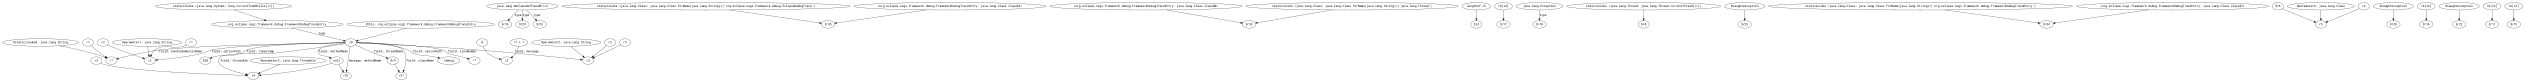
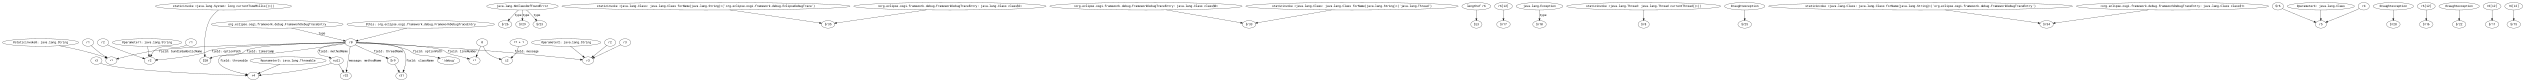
(249, 15) -> (206, 30)
none -> (478, 51)
